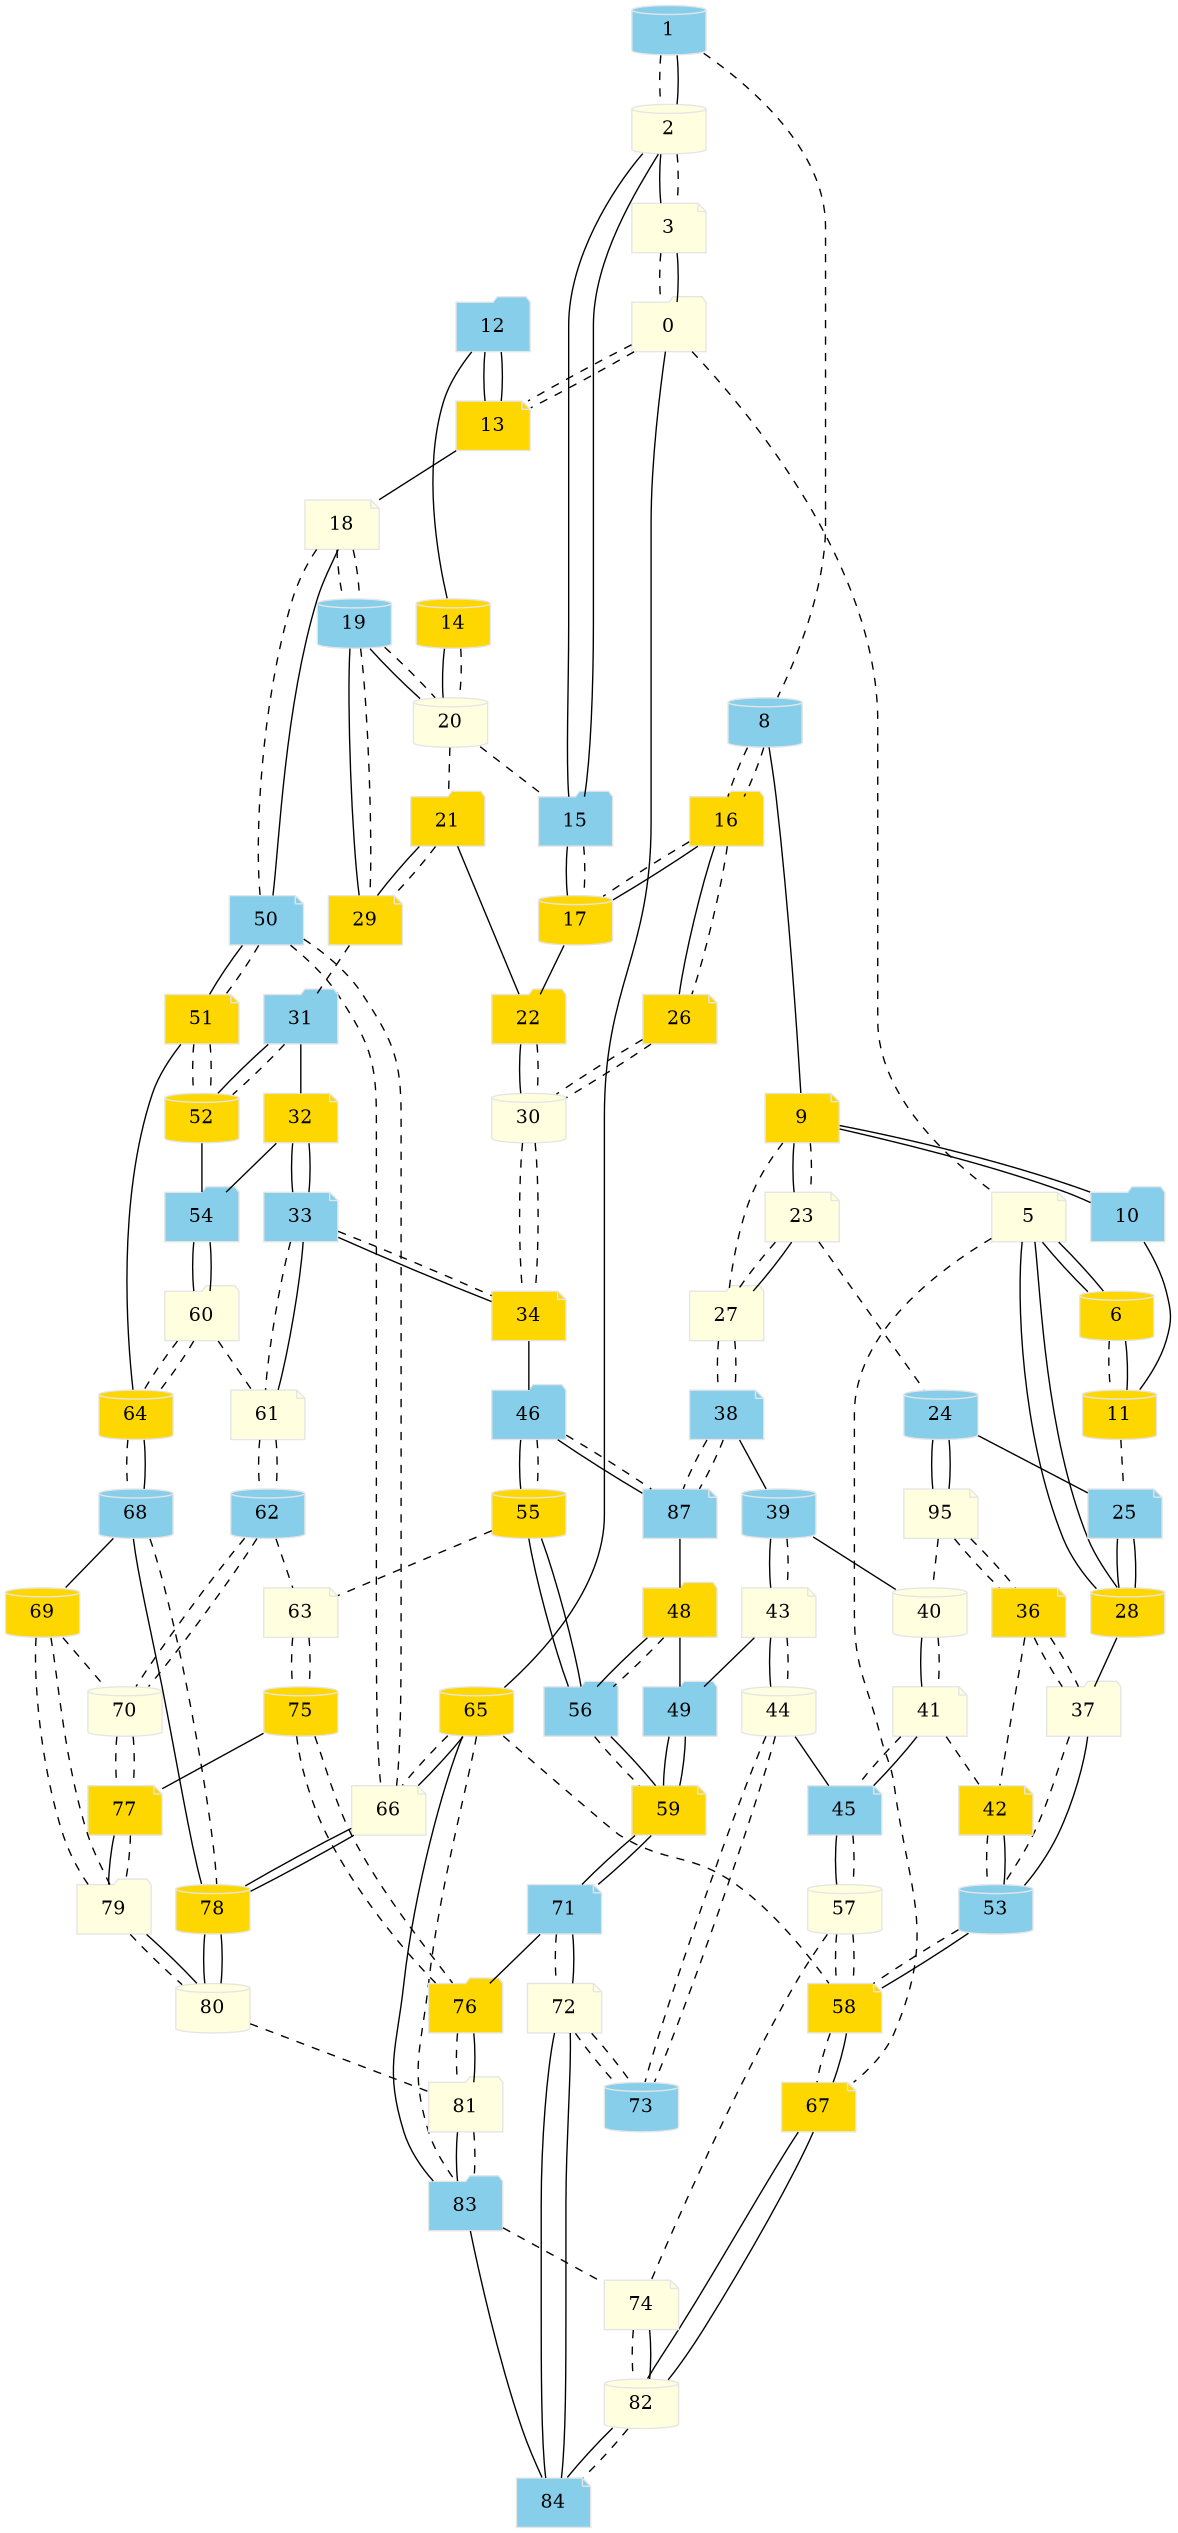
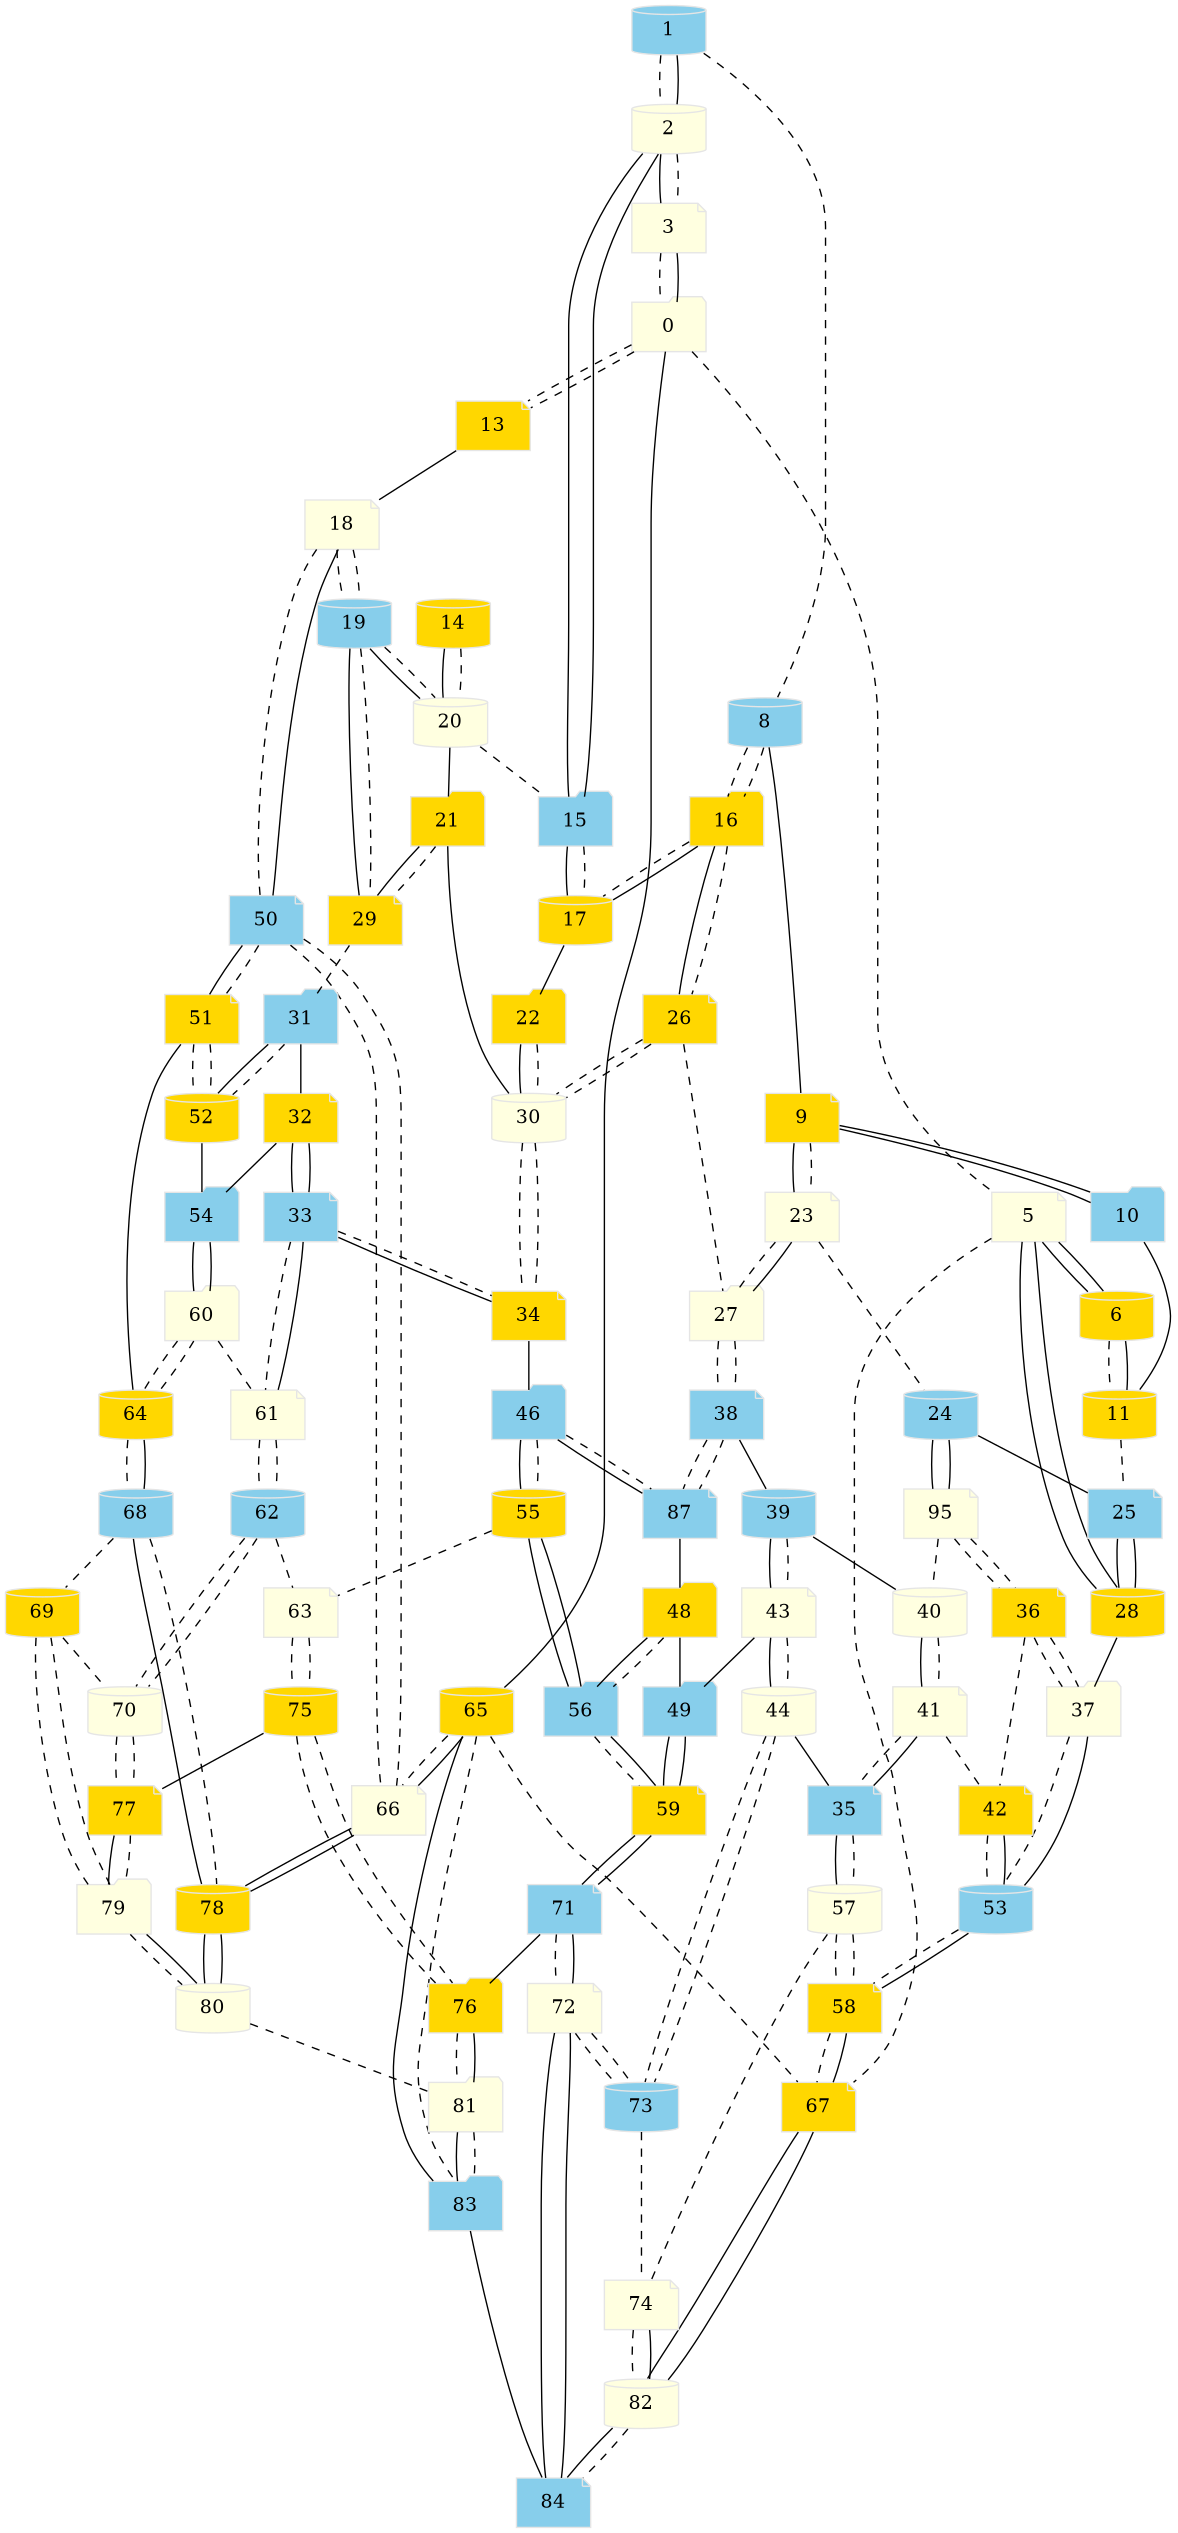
(493, 327) -> none
(449, 772) -> (449, 772)
(488, 920) -> (460, 975)
(745, 1213) -> (703, 1168)
(90, 1563) -> (90, 1563)
(845, 1810) -> (845, 1810)
(670, 1856) -> (641, 1912)
(554, 2255) -> (641, 2206)
